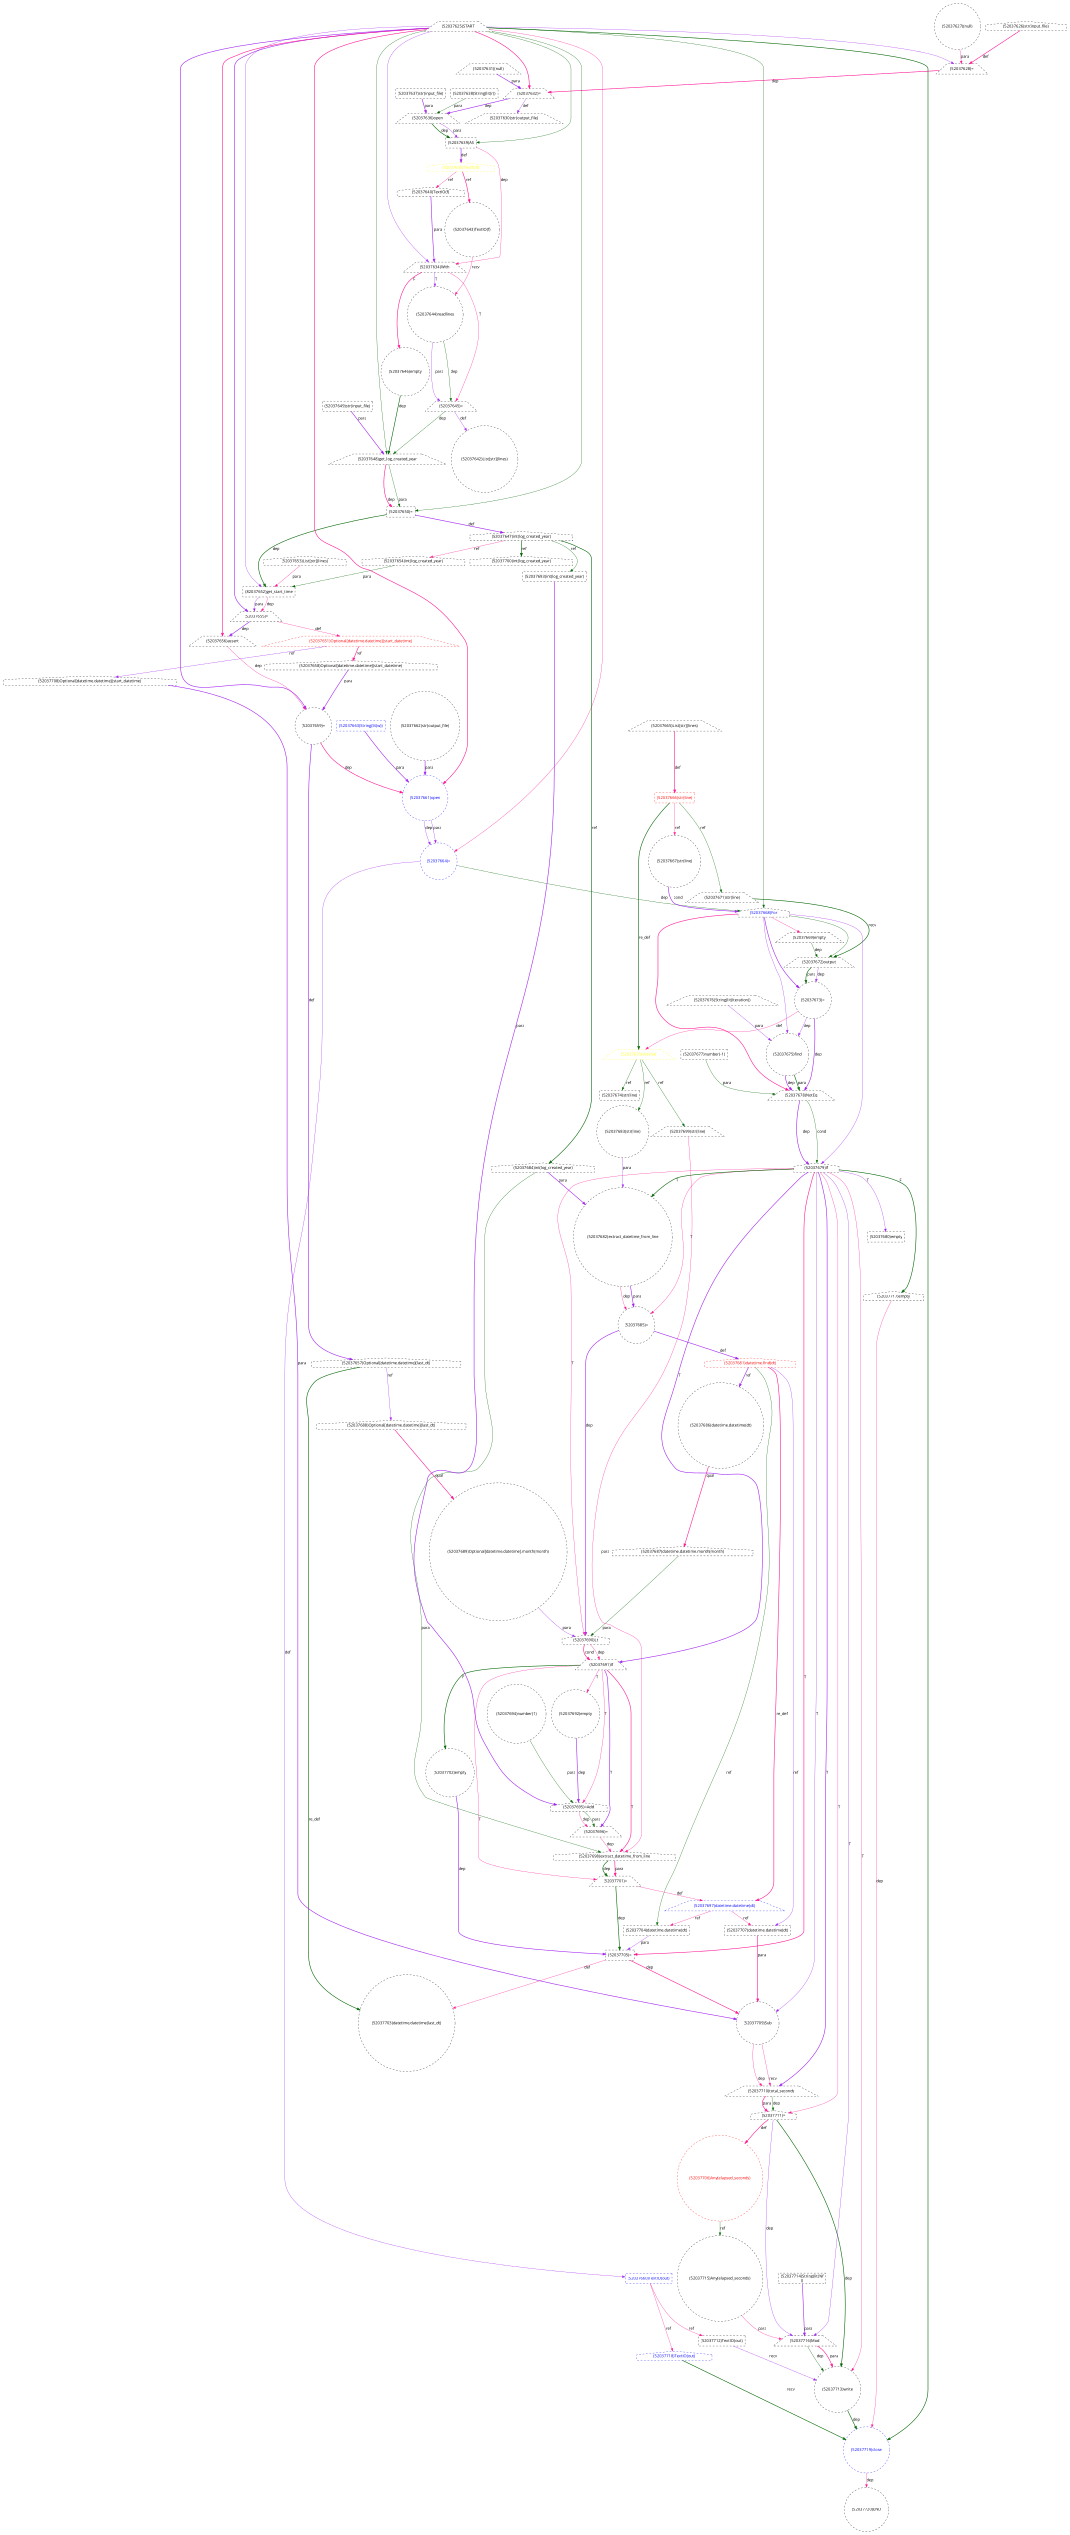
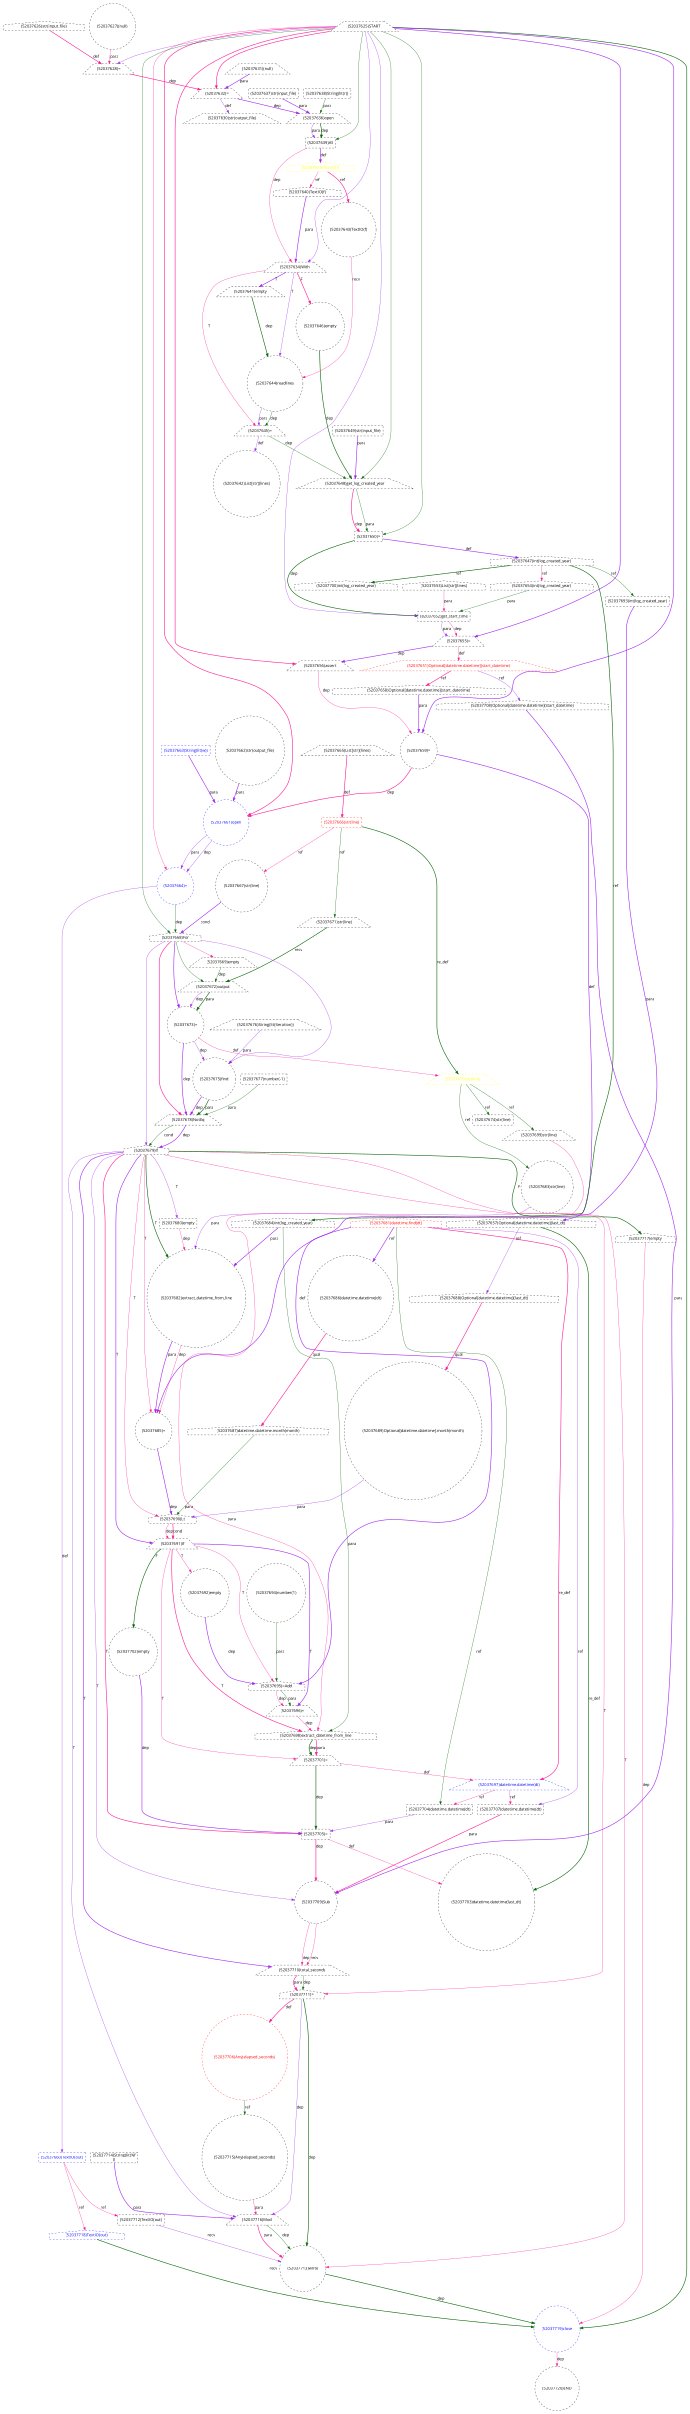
none -> (250, 292)
(764, 913) -> (175, 938)
none -> (182, 1238)
(695, 1345) -> (264, 1329)
